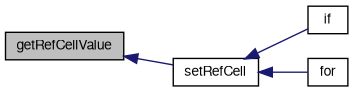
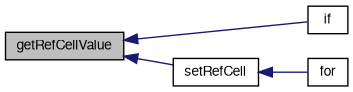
(283, 41) -> (223, 30)
